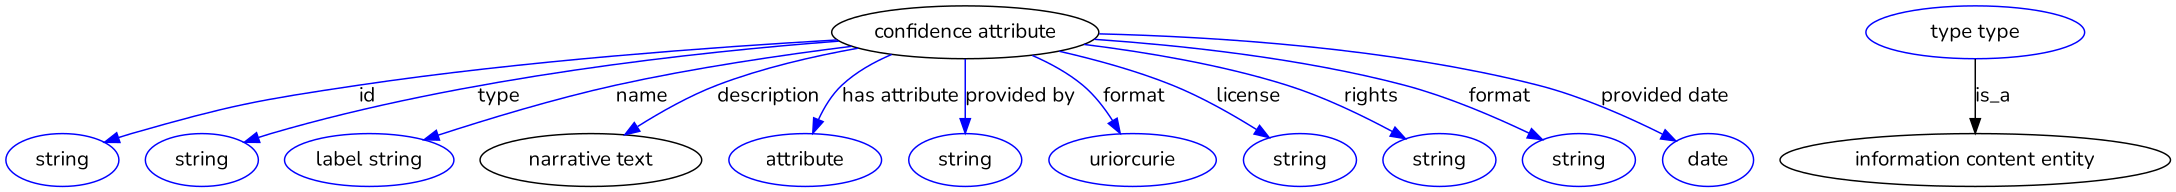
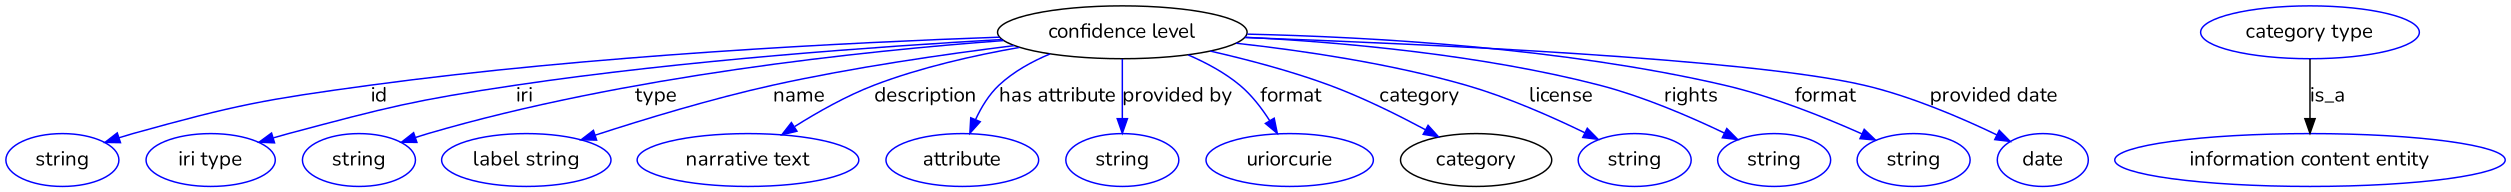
(965, 32) -> (1122, 32)
(1975, 32) -> (2310, 32)
none -> (211, 160)
(591, 160) -> (748, 160)
none -> (1476, 160)
(1975, 160) -> (2310, 160)
